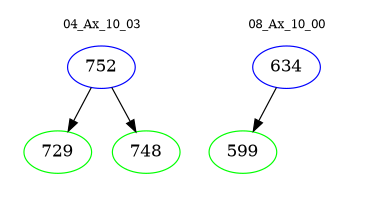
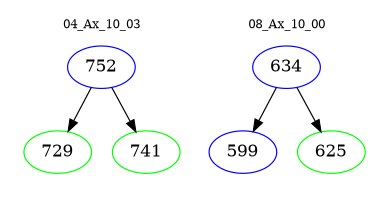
(146, 152) -> (146, 152)
(243, 152) -> (243, 152)
none -> (331, 152)
